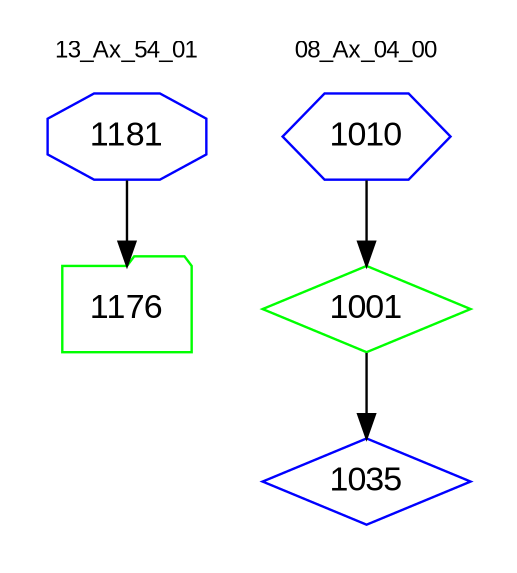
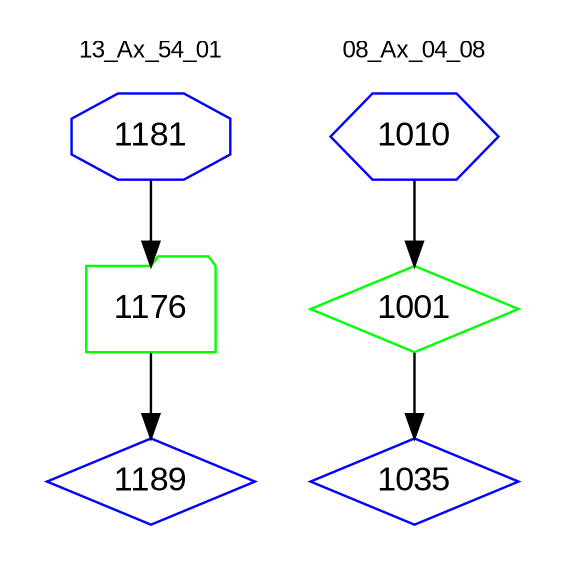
(367, 52) -> (414, 52)
none -> (151, 482)
